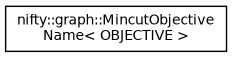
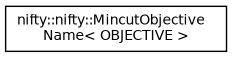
(116, 29) -> (116, 29)
